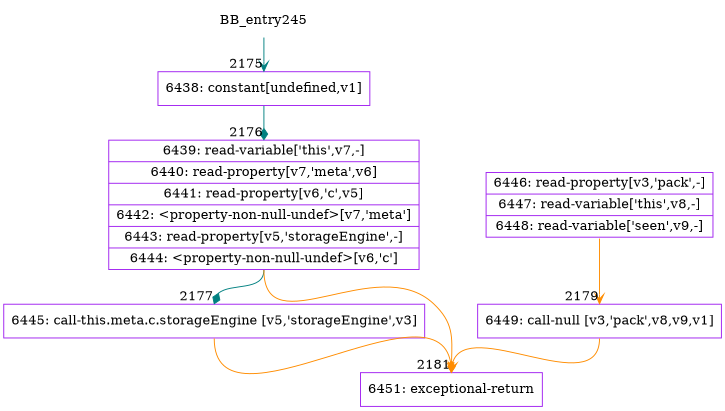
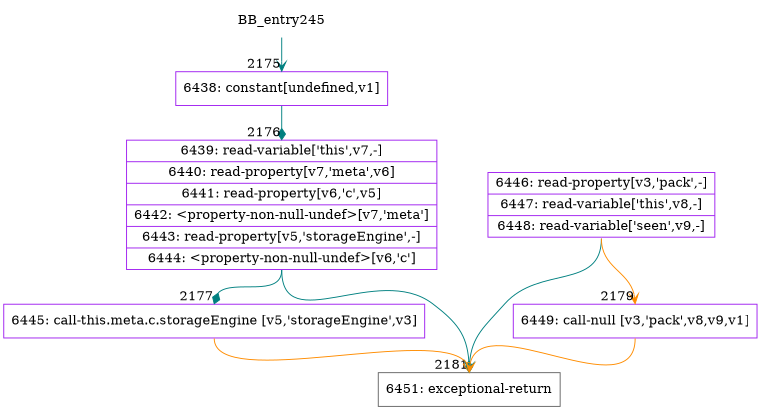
(372, 288) -> (384, 291)
none -> (527, 288)
(451, 390) -> (469, 390)
